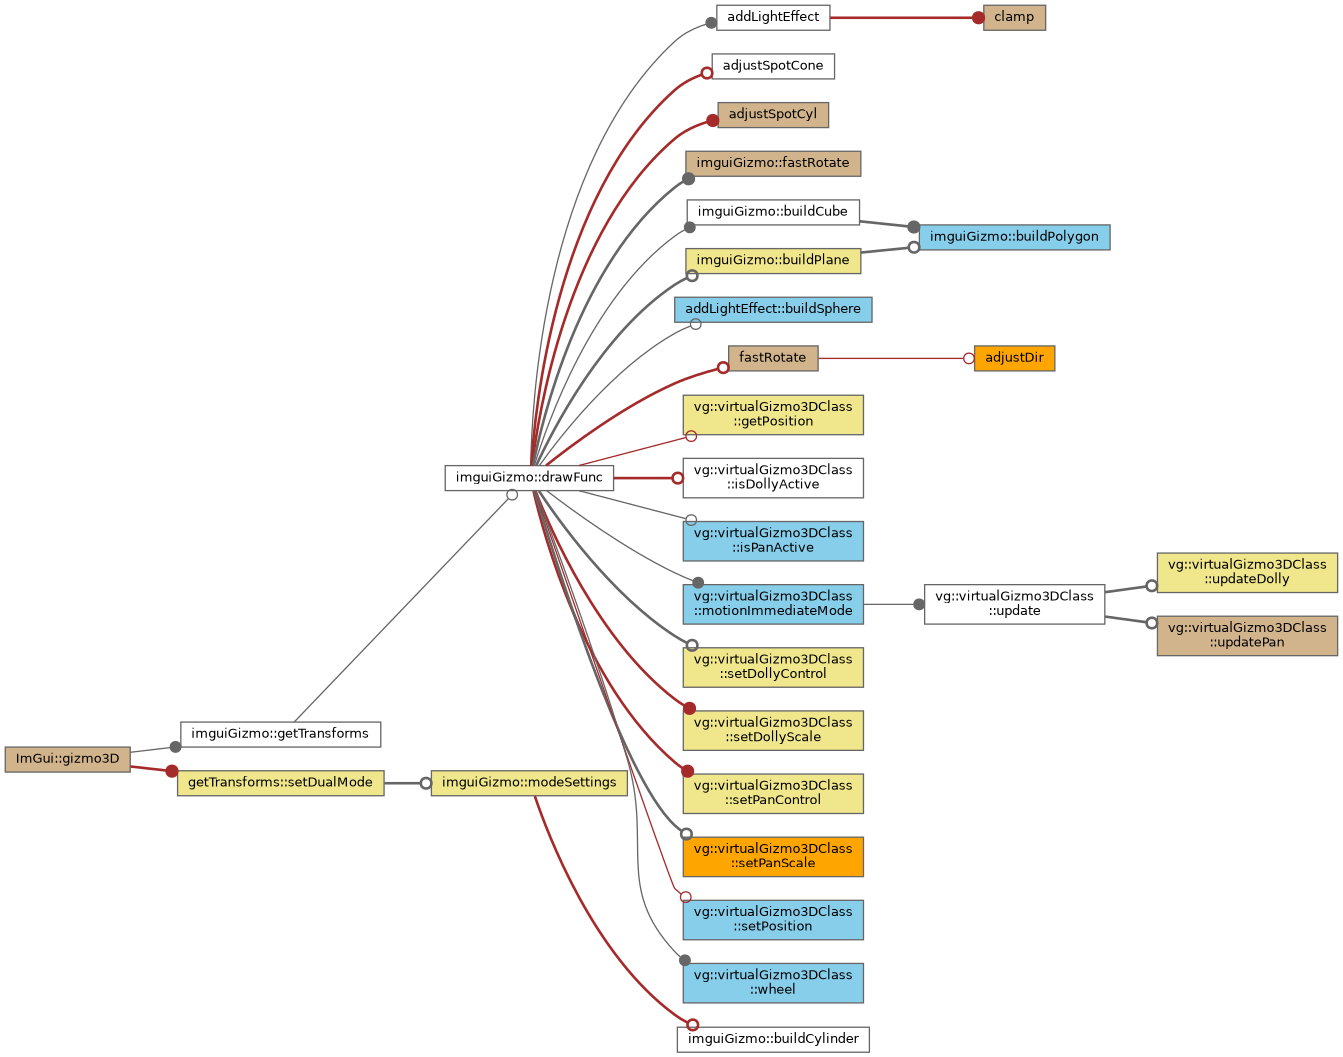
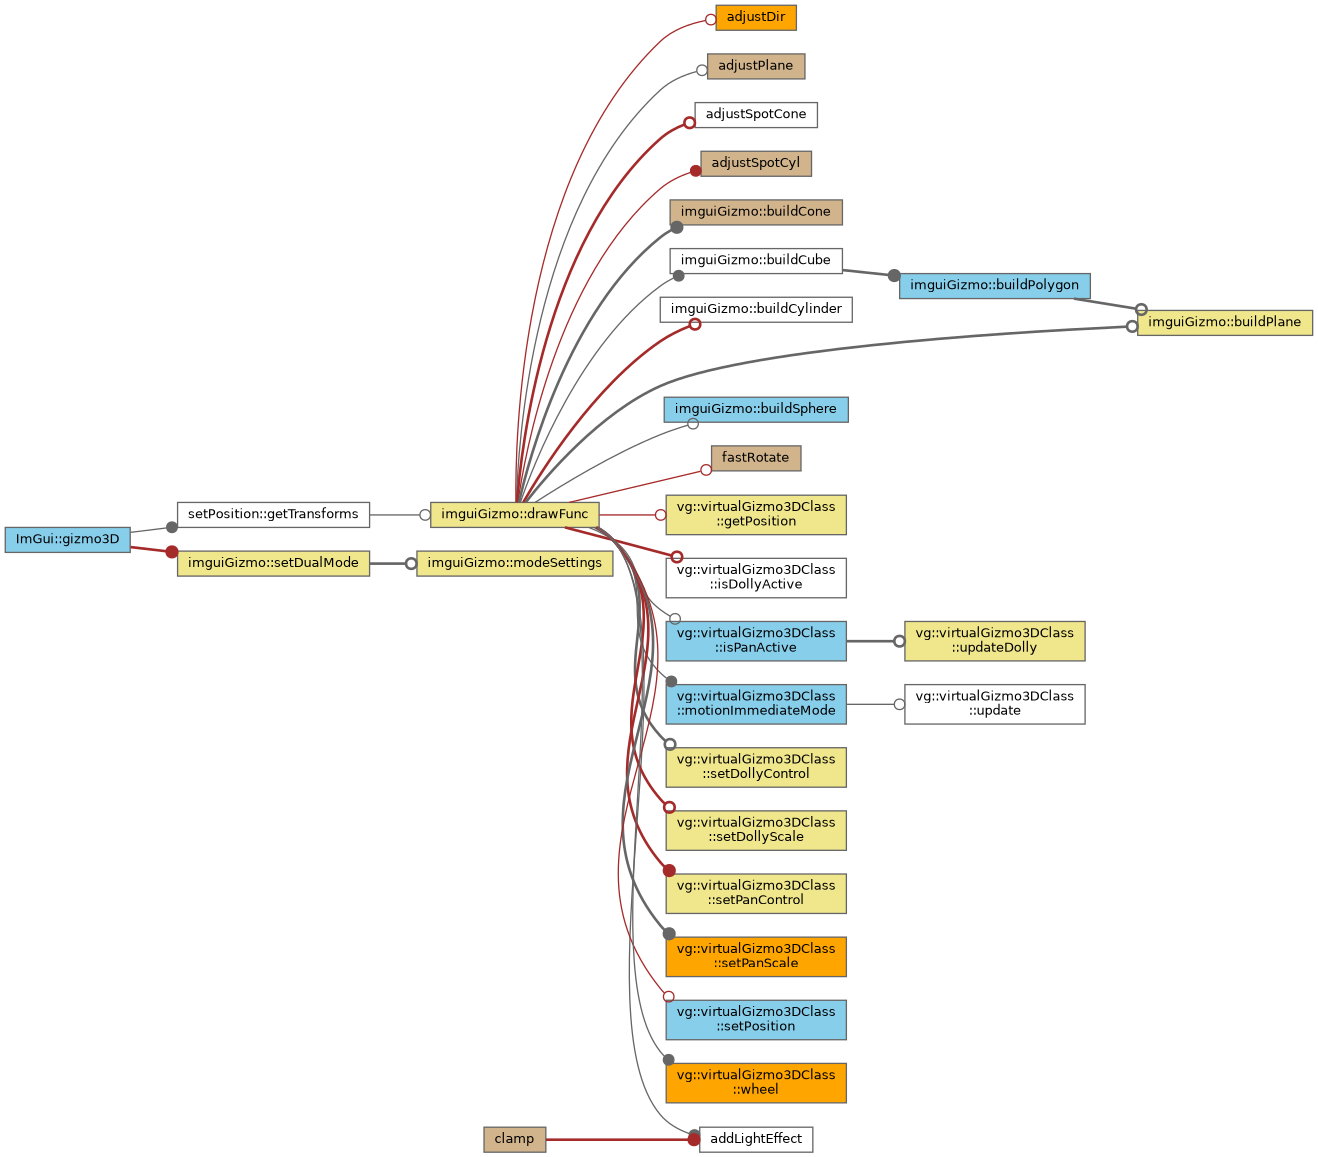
(901, 18) -> (617, 1140)
none -> (756, 66)
(773, 164) -> (756, 212)
(885, 250) -> (1105, 304)
(583, 272) -> (570, 317)
(773, 310) -> (756, 410)
(891, 358) -> (552, 233)
(627, 408) -> (635, 487)
(529, 478) -> (515, 515)
(1126, 589) -> (870, 641)
(889, 604) -> (870, 704)
(595, 609) -> (639, 662)
(1248, 636) -> none
(594, 668) -> (640, 726)
(281, 735) -> (274, 515)
(68, 760) -> (68, 540)
(281, 783) -> (274, 564)
(594, 922) -> (594, 402)
(773, 983) -> (756, 1083)
